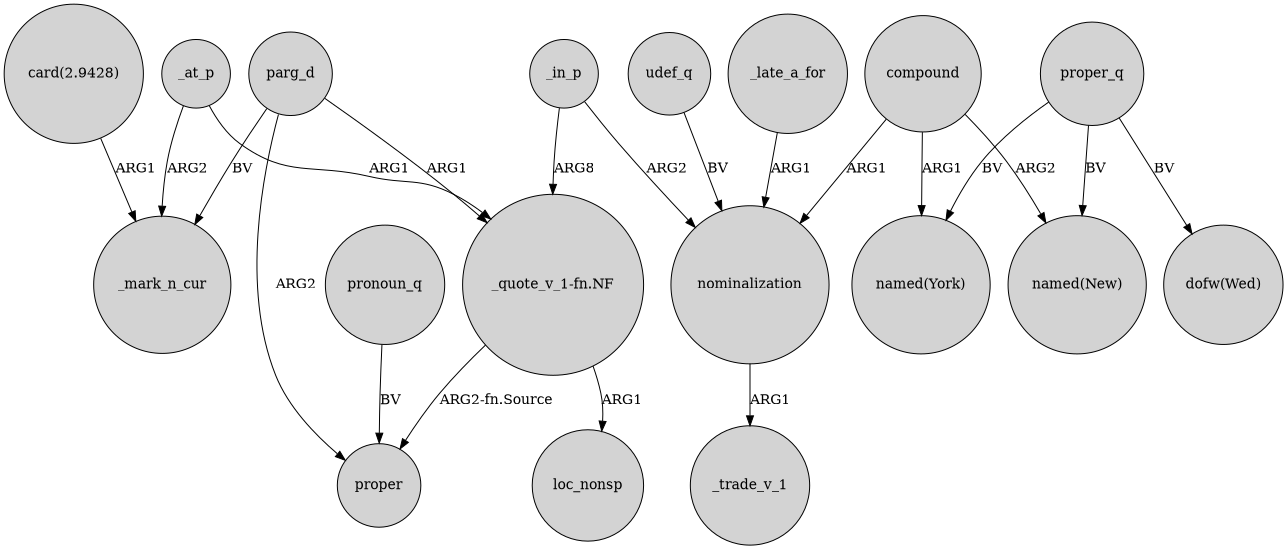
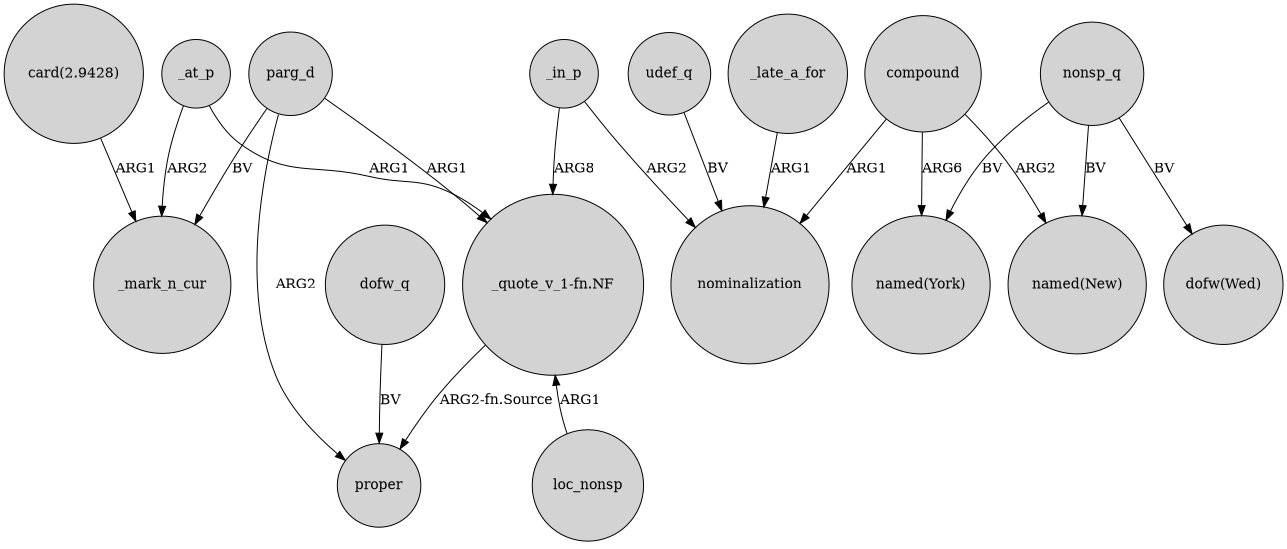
(1092, 74) -> (1092, 74)
(942, 169) -> (942, 169)
(385, 285) -> (385, 285)
(601, 393) -> (560, 410)
(750, 485) -> none
